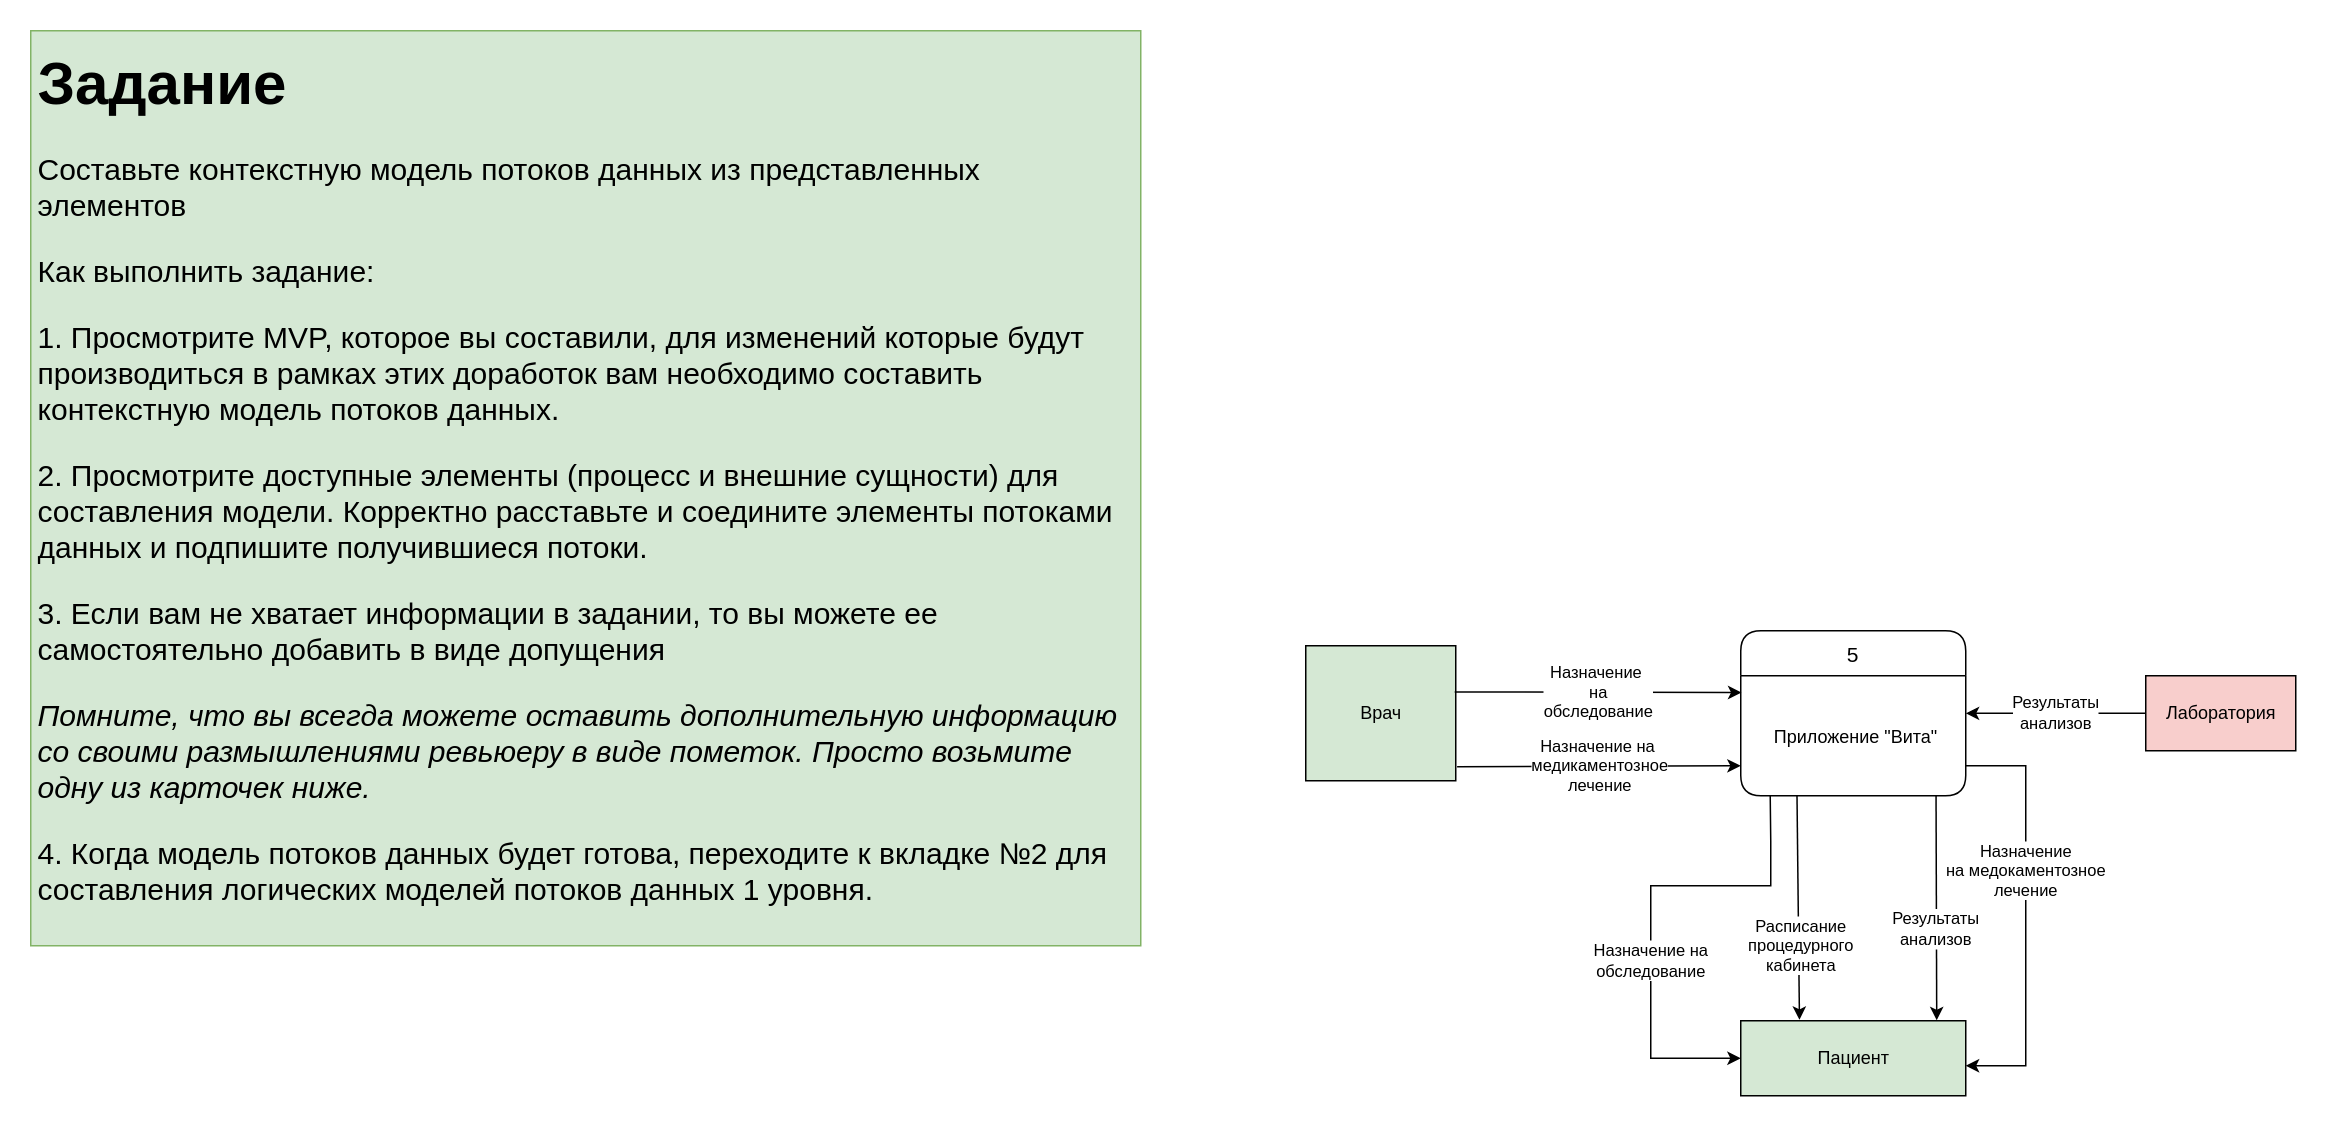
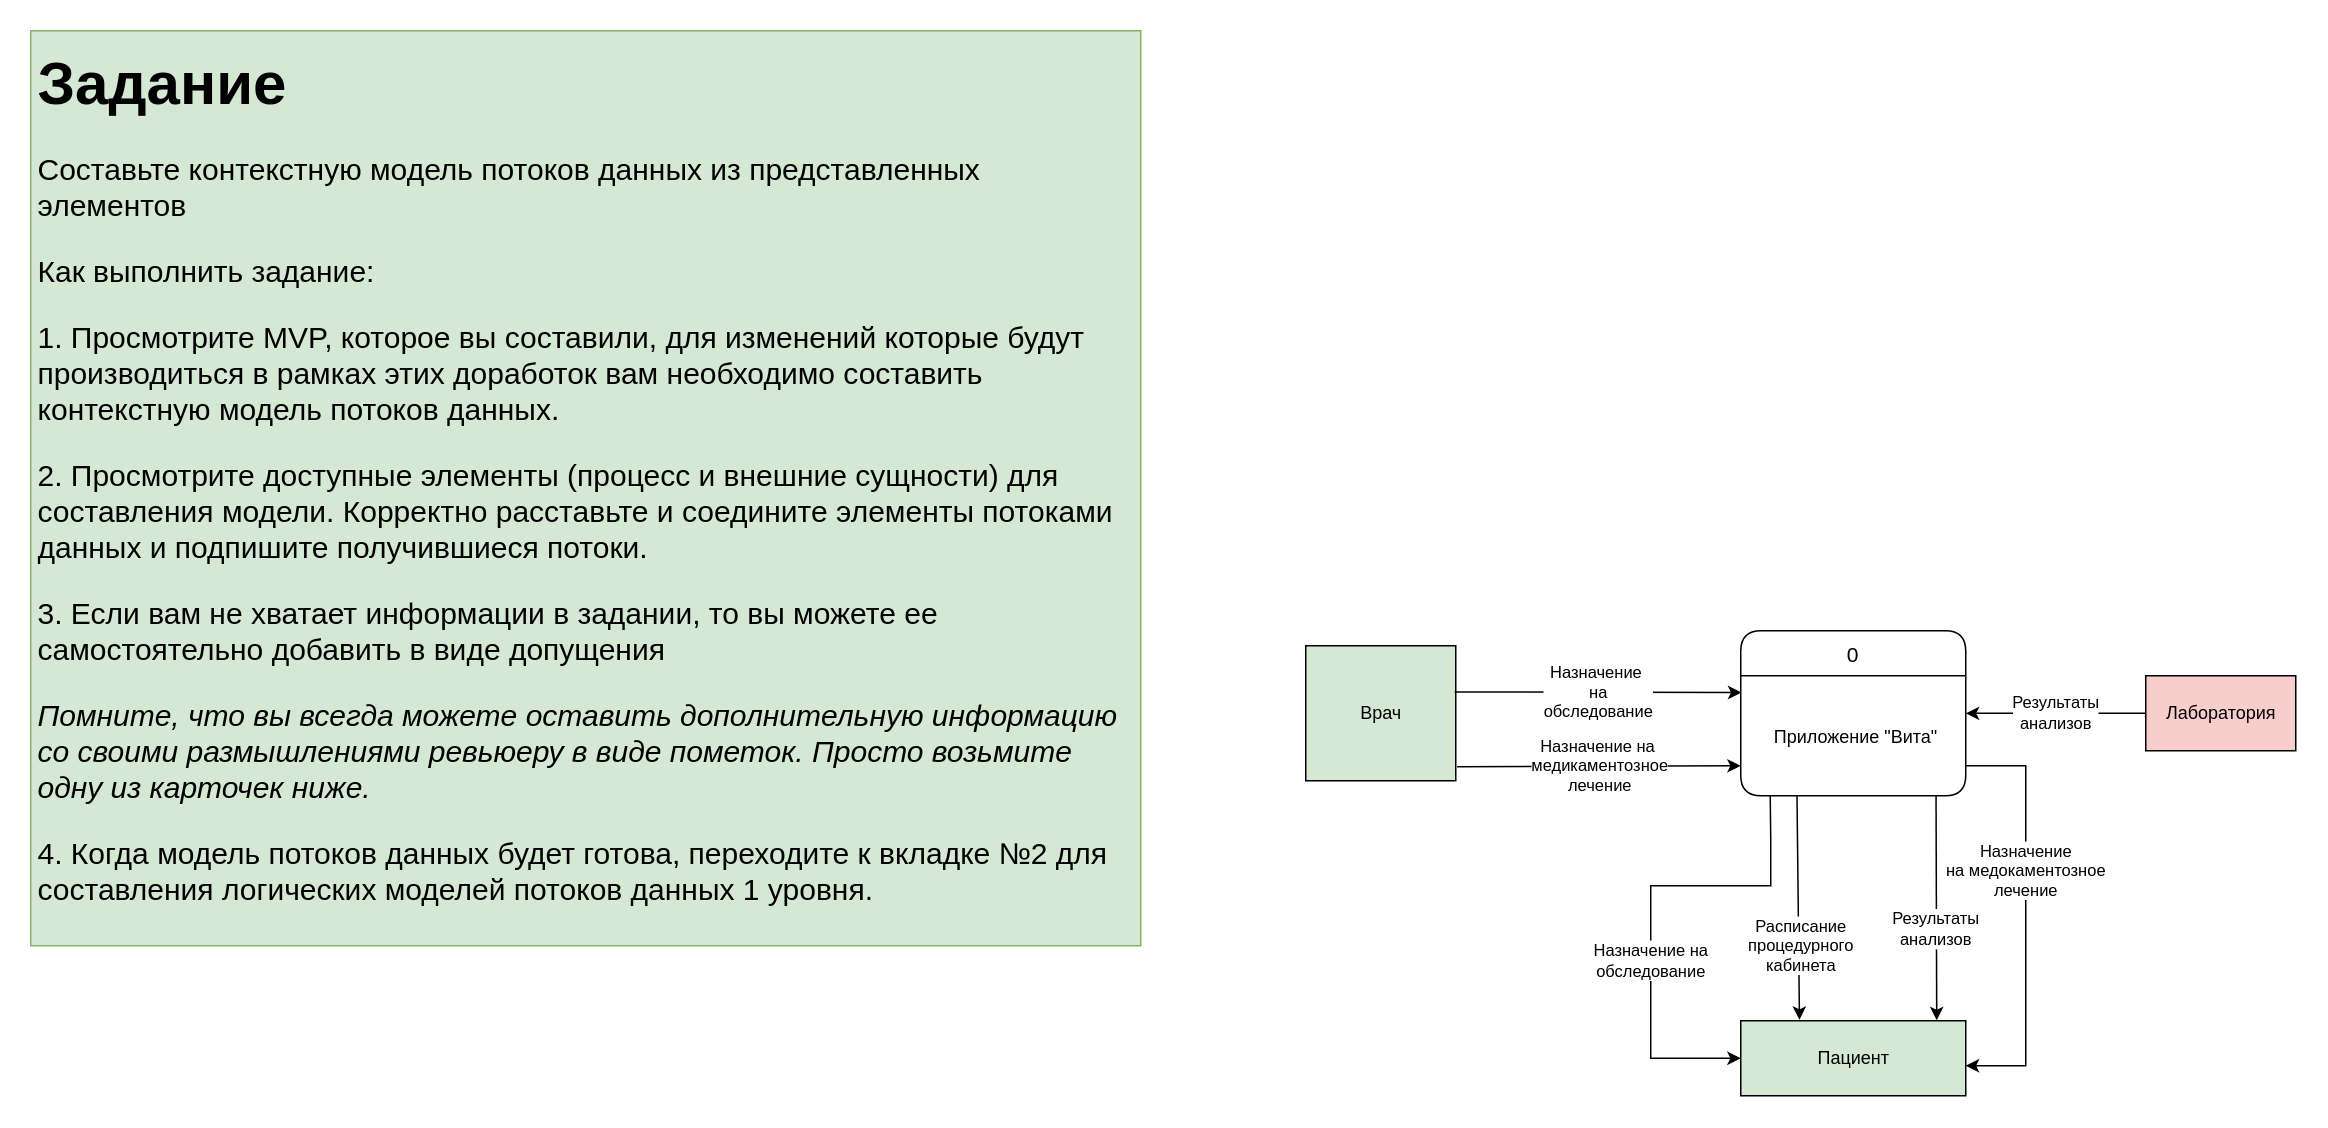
(1853, 655) -> (1853, 655)
